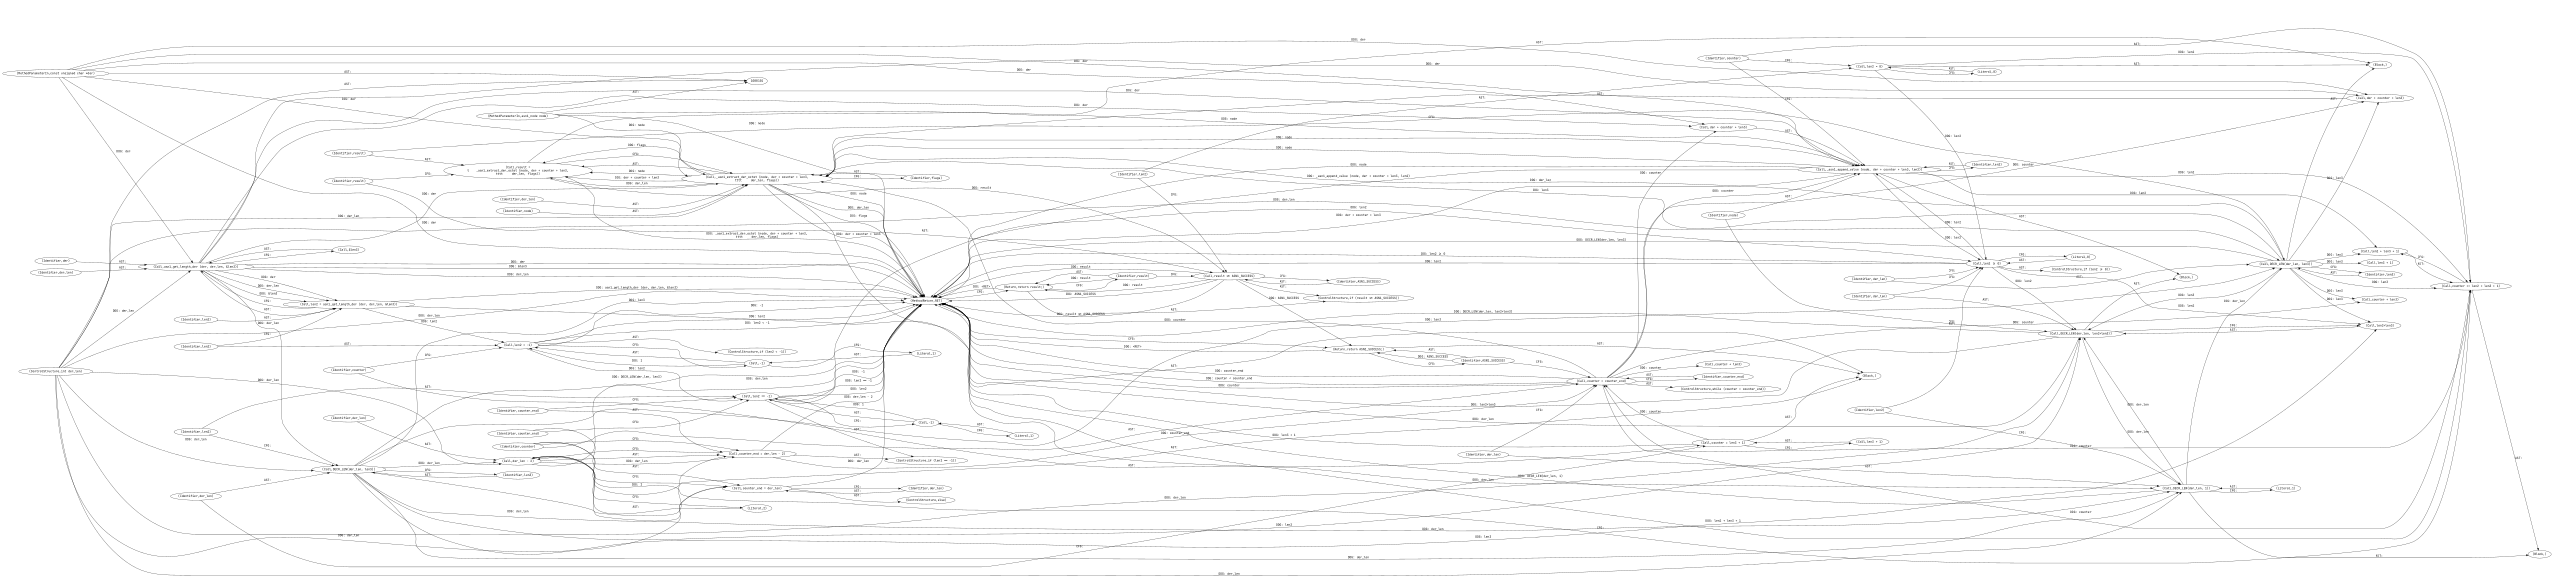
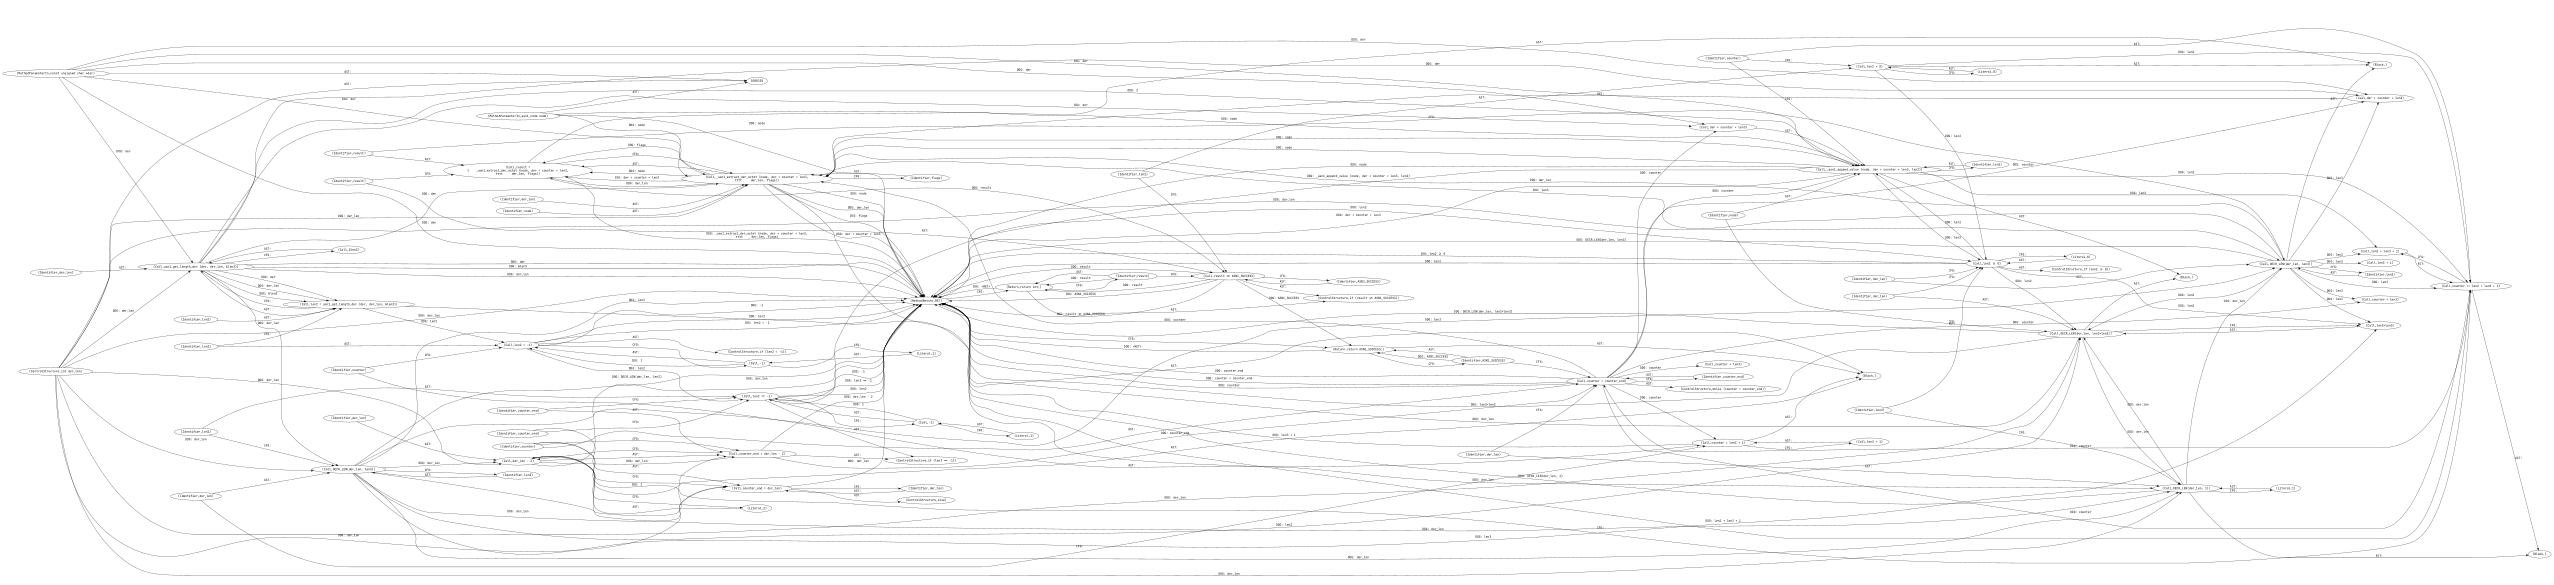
(1133, 90) -> (1133, 90)
(56, 261) -> none
(1024, 287) -> (1024, 287)
(652, 290) -> none
(1654, 420) -> (1662, 411)
